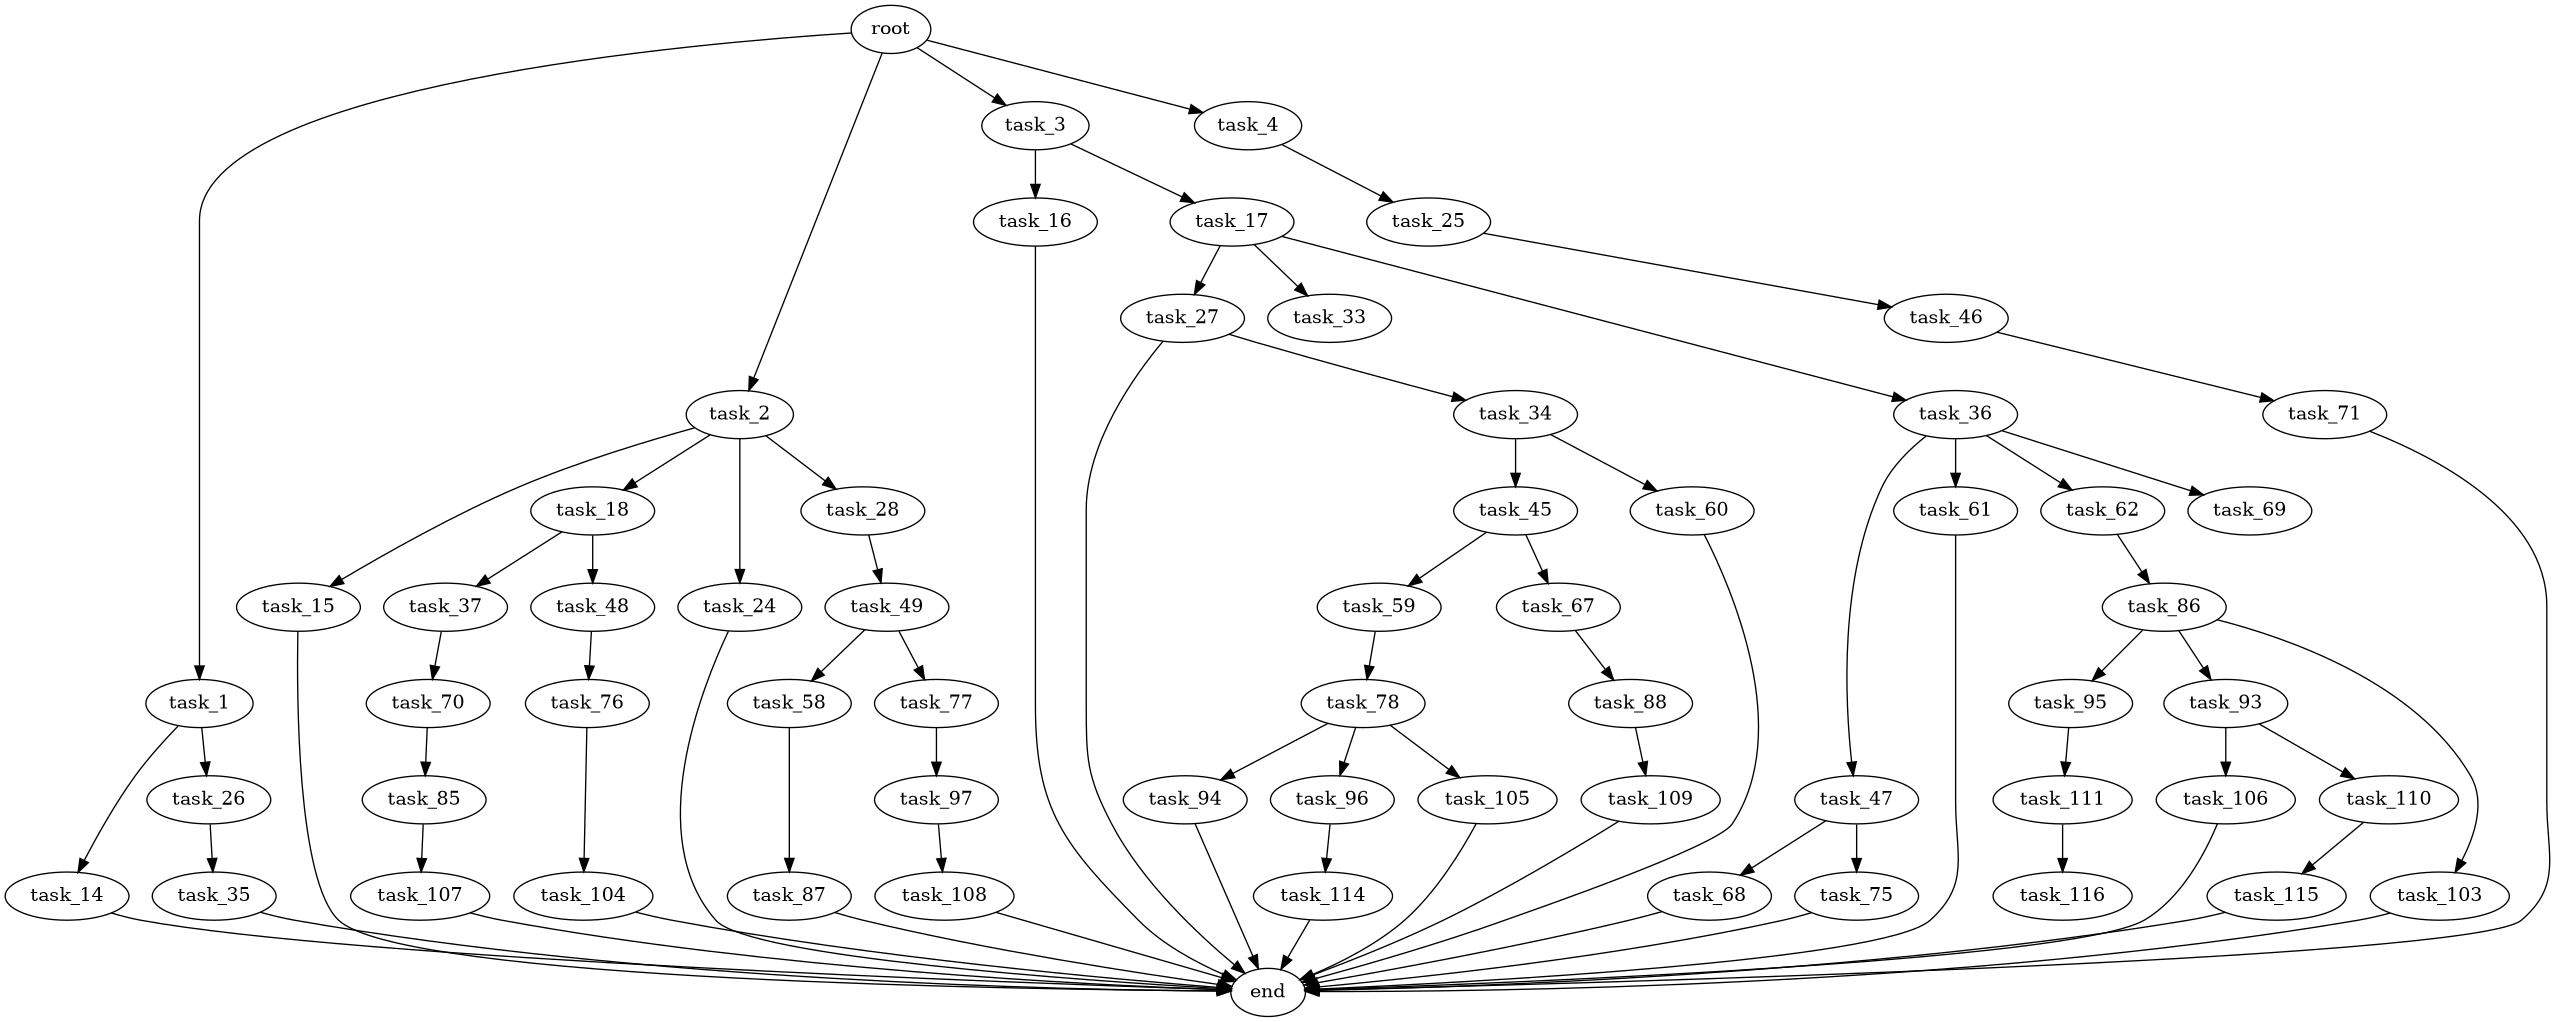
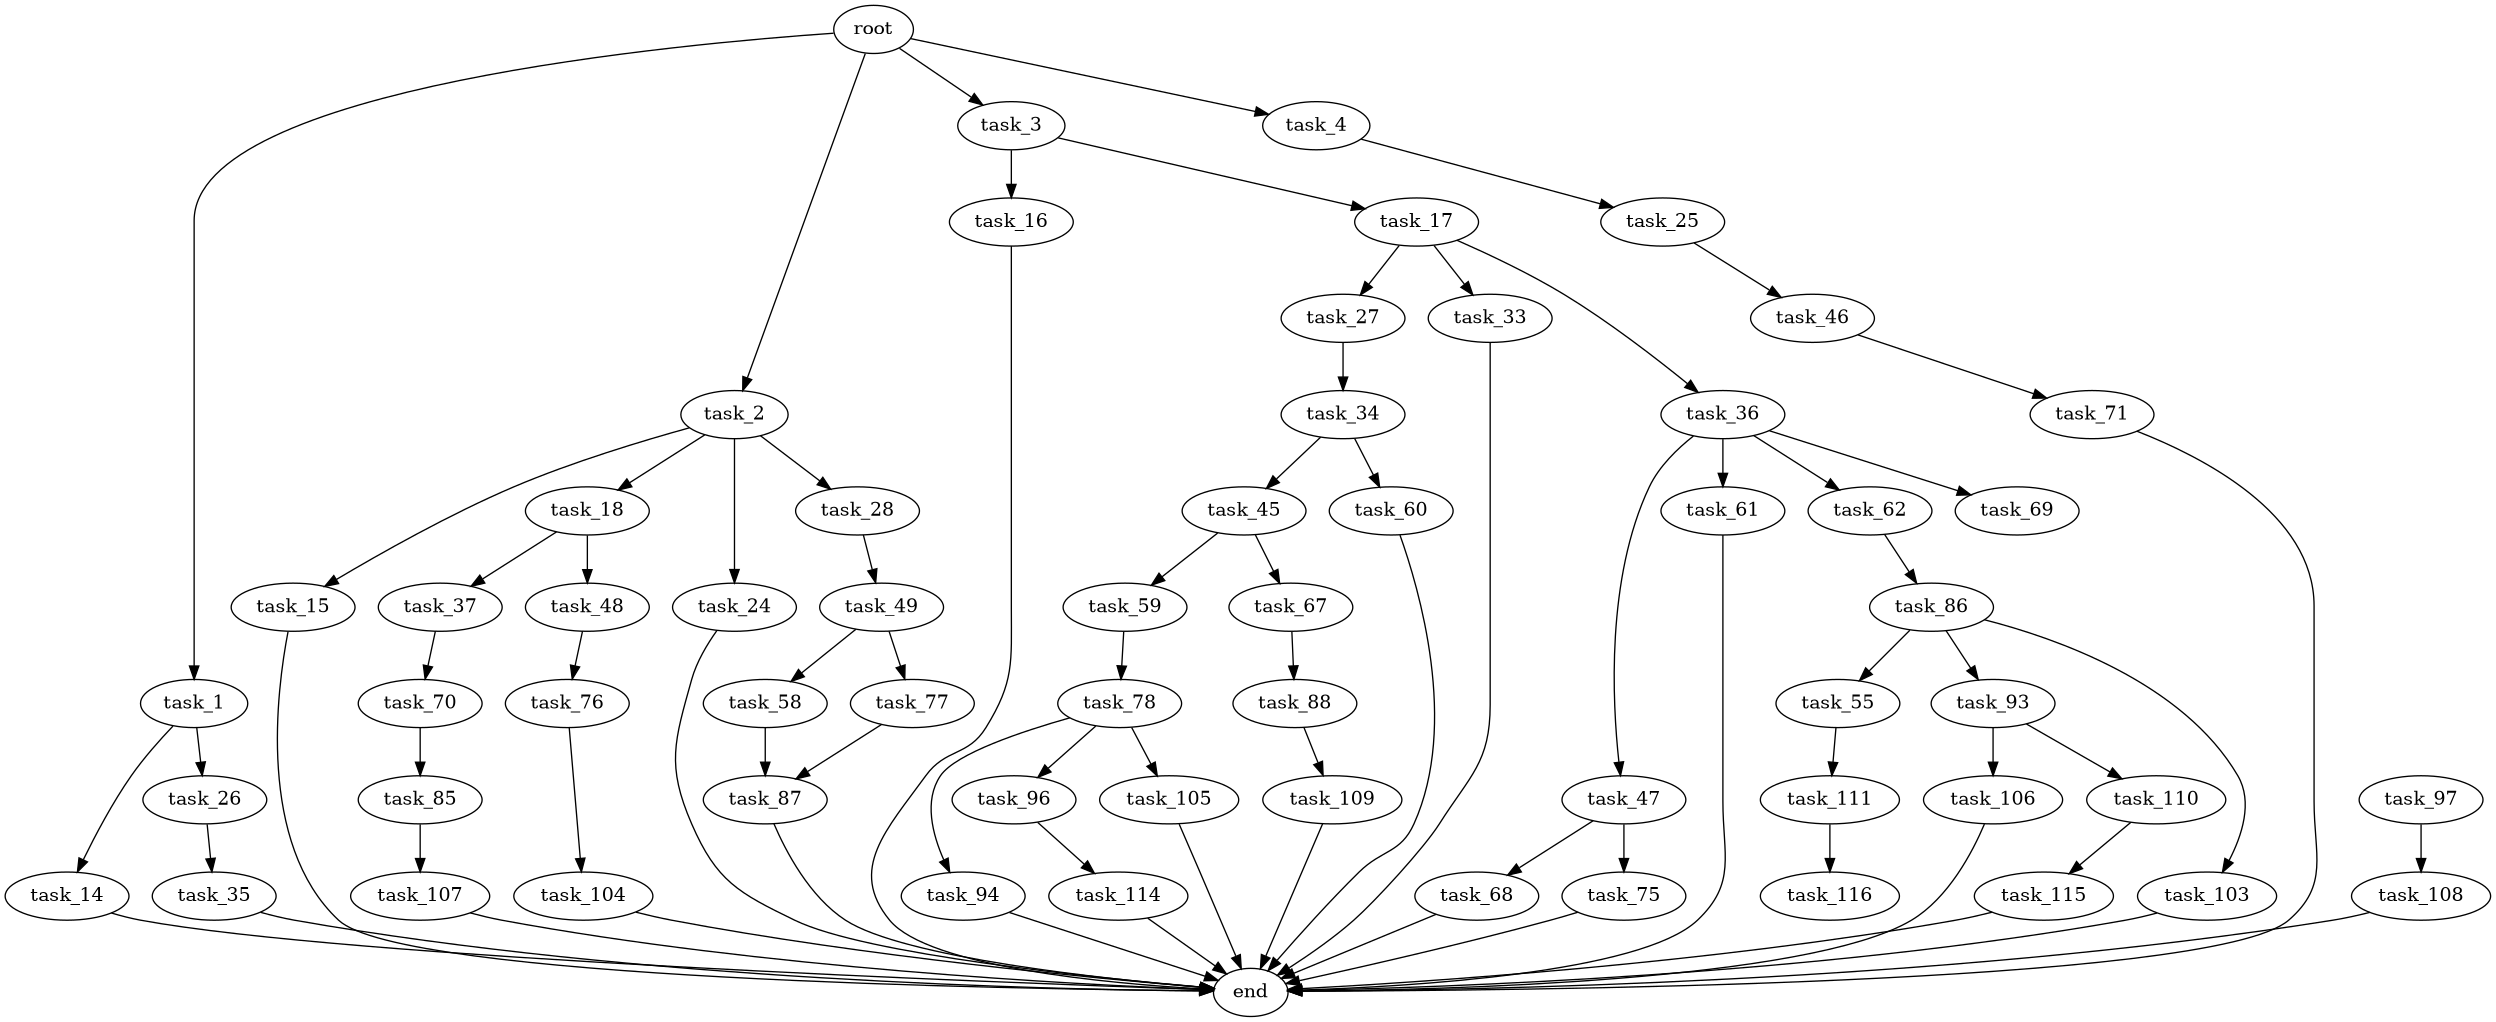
(1086, 669) -> (1490, 694)
(2071, 704) -> (1838, 704)
(936, 745) -> (845, 748)
